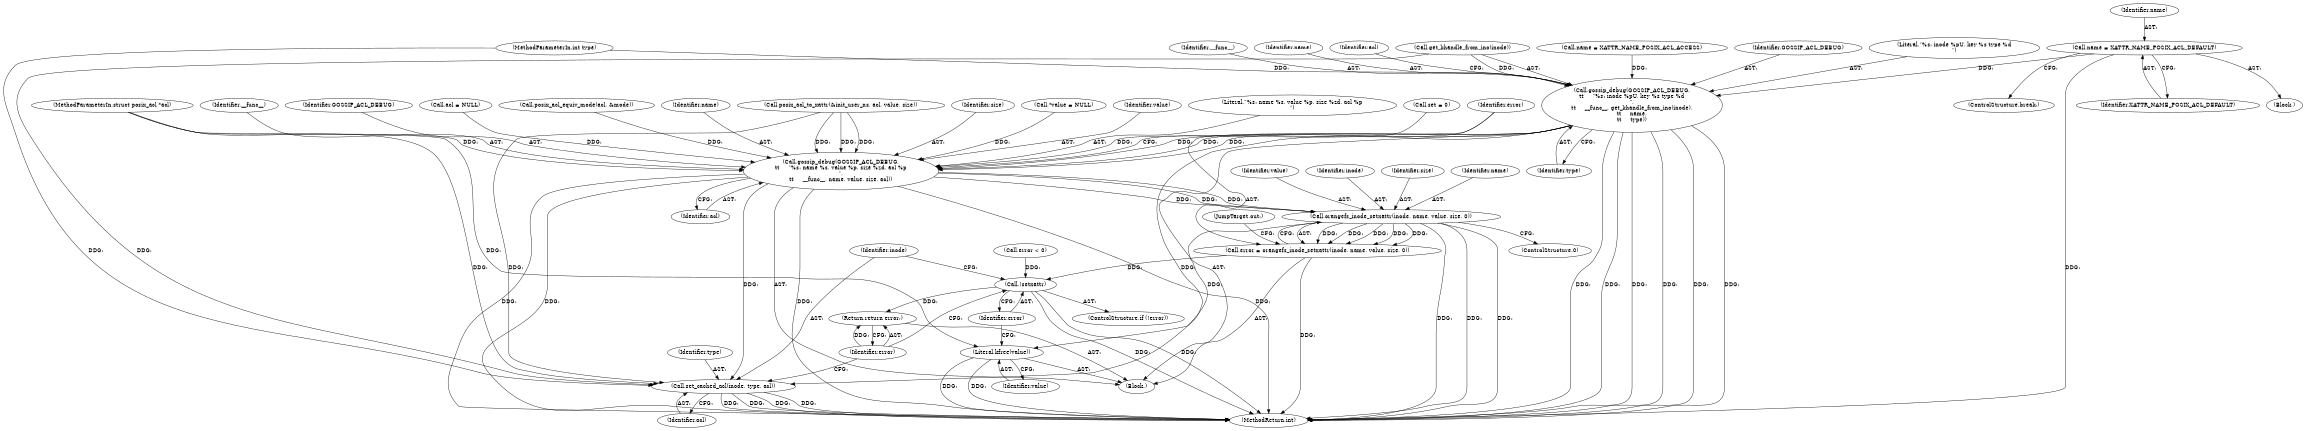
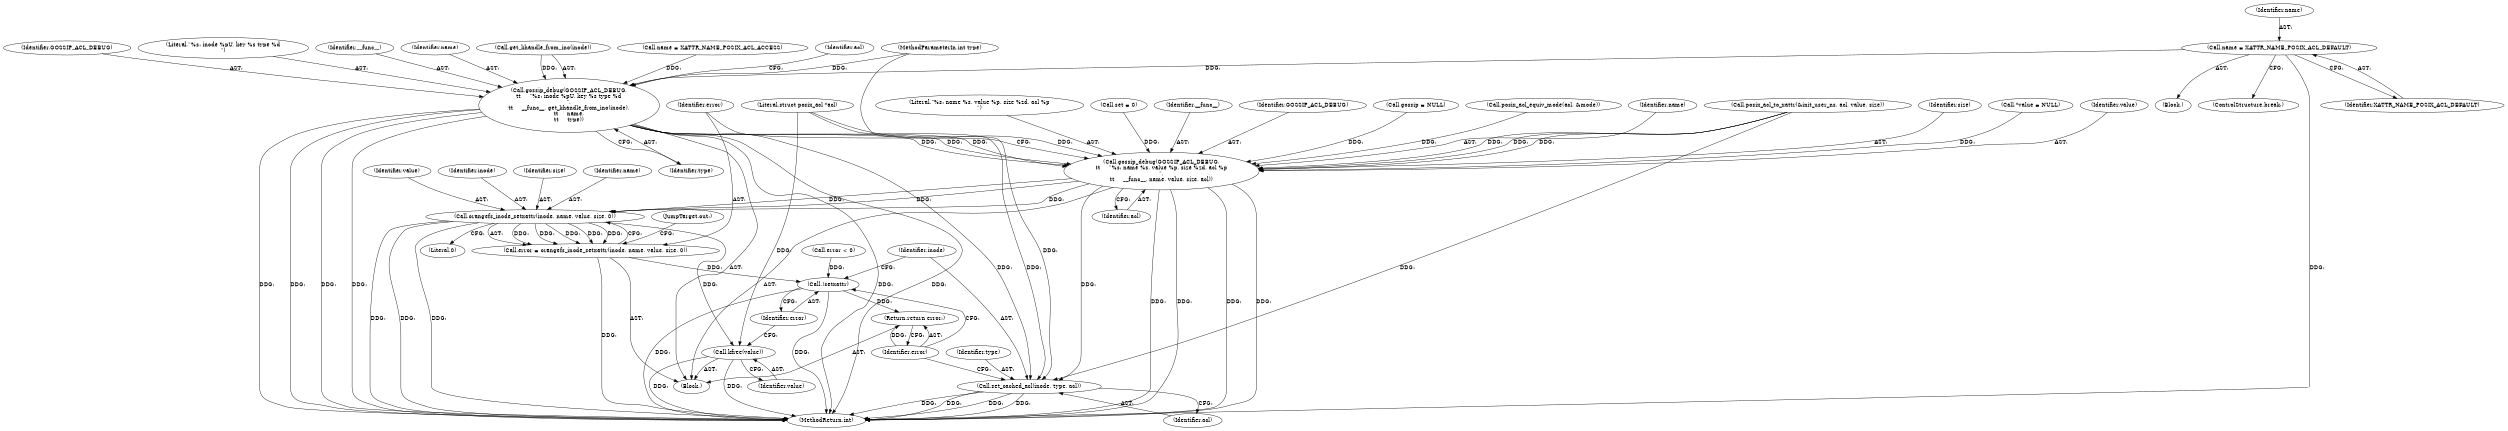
(348, 63) -> none
(112, 105) -> (797, 105)
(456, 105) -> (1416, 105)
(1550, 251) -> (443, 251)
(1128, 319) -> none
(1002, 353) -> (738, 353)
